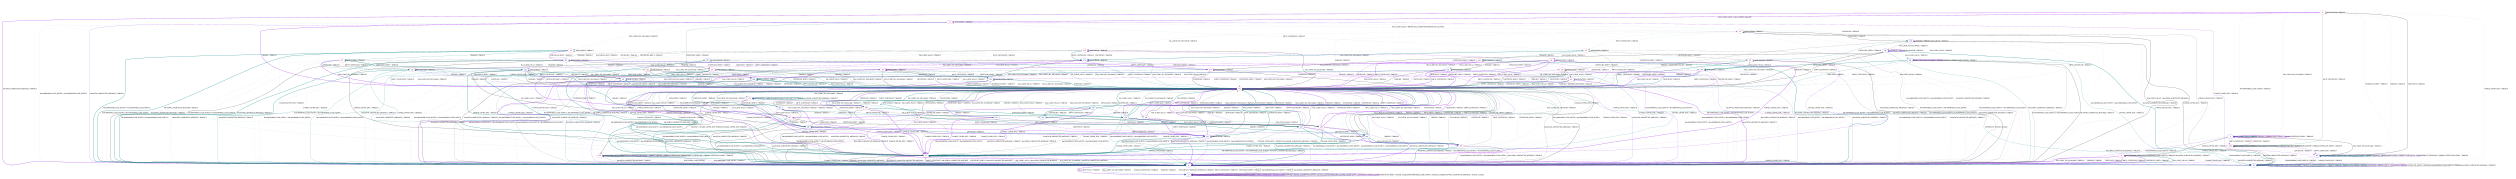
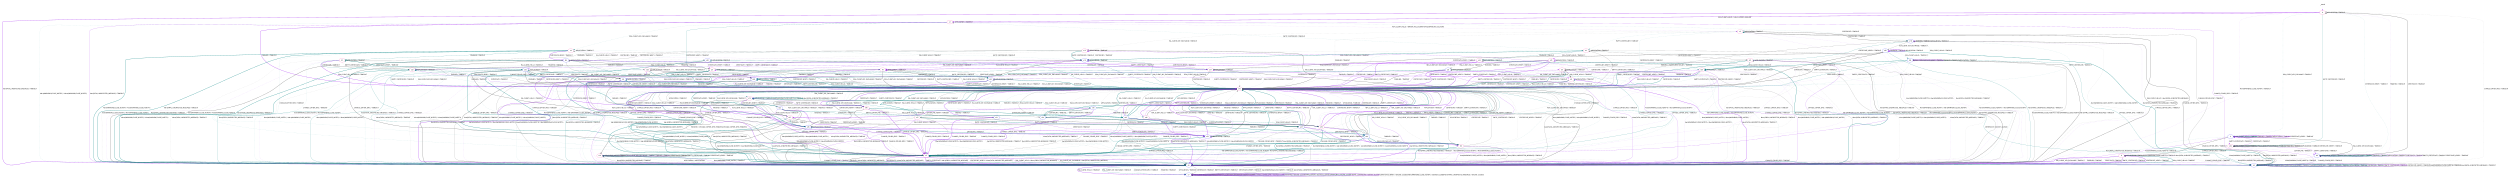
none -> (2322, 4)
(1582, 147) -> (1582, 147)
